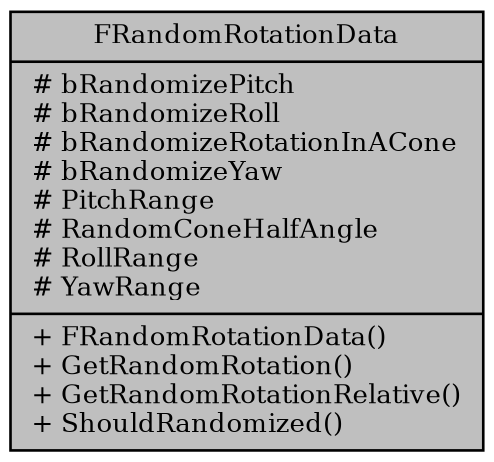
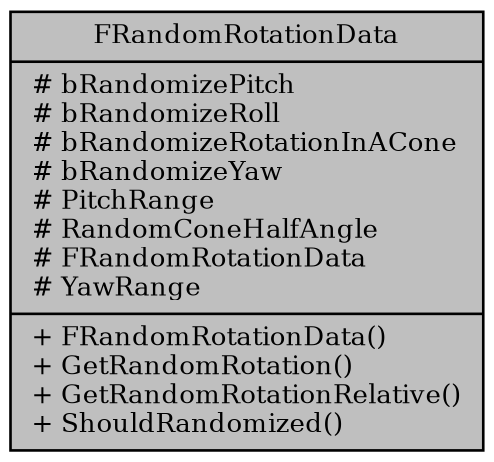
(116, 259) -> (200, 259)
